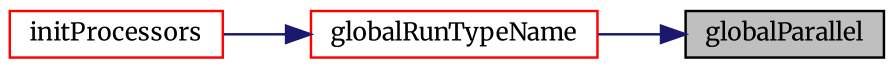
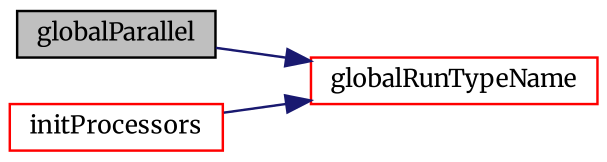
(629, 34) -> (251, 53)
